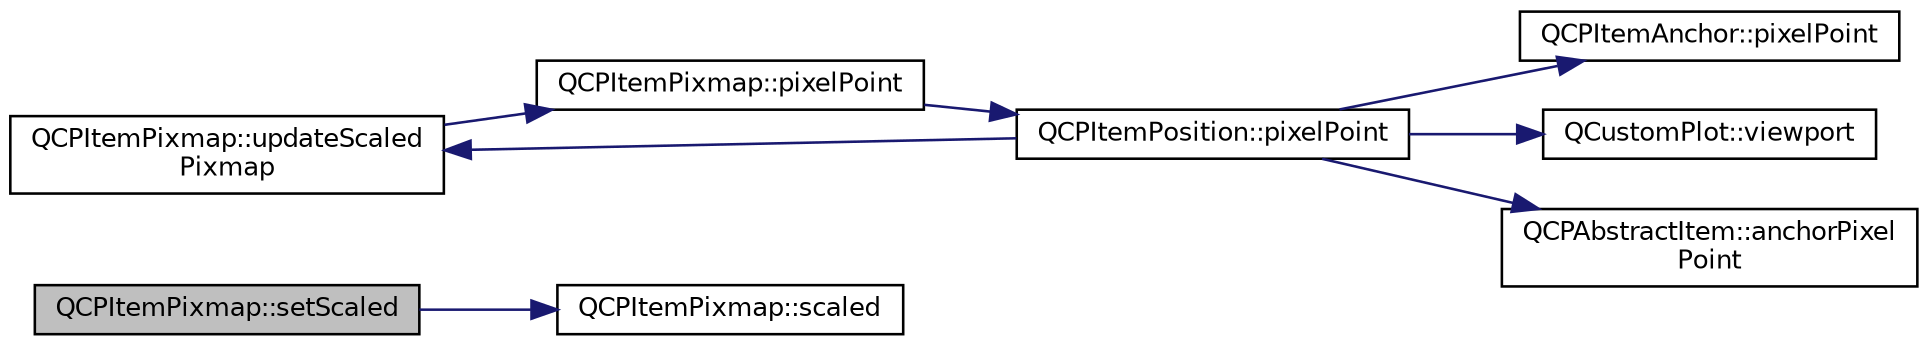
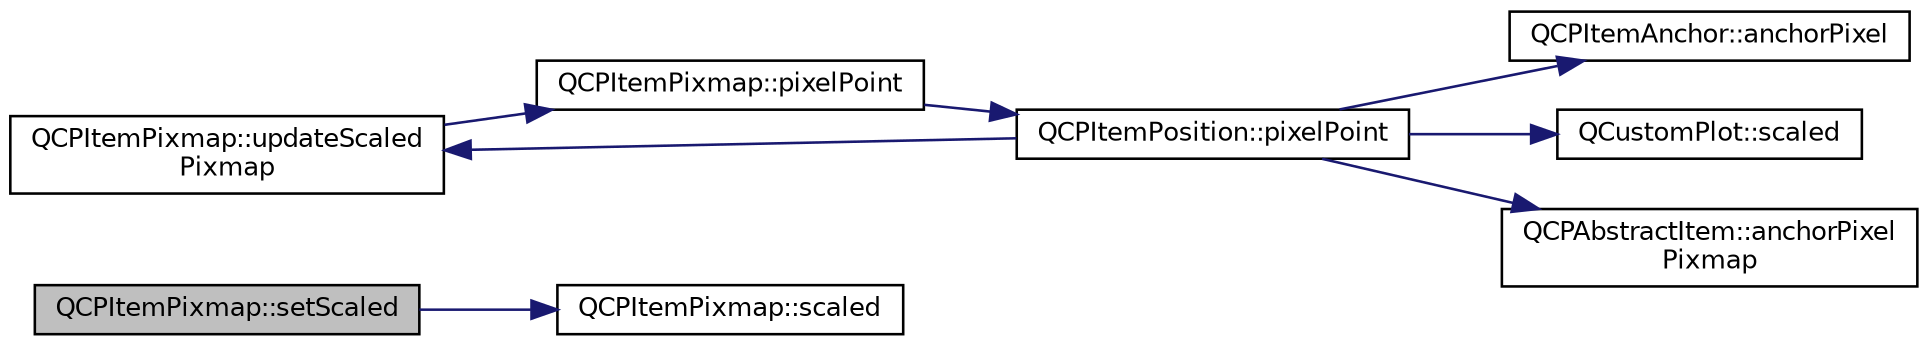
(1710, 36) -> (1710, 36)
(1710, 134) -> (1710, 134)
(1710, 248) -> (1710, 248)
